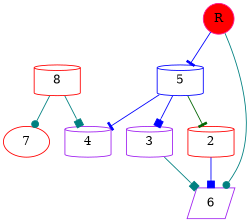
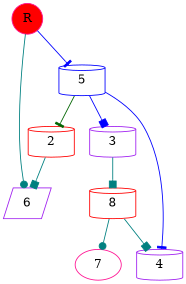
(26, 142) -> (98, 265)
(211, 168) -> (41, 169)
(177, 170) -> (113, 168)
